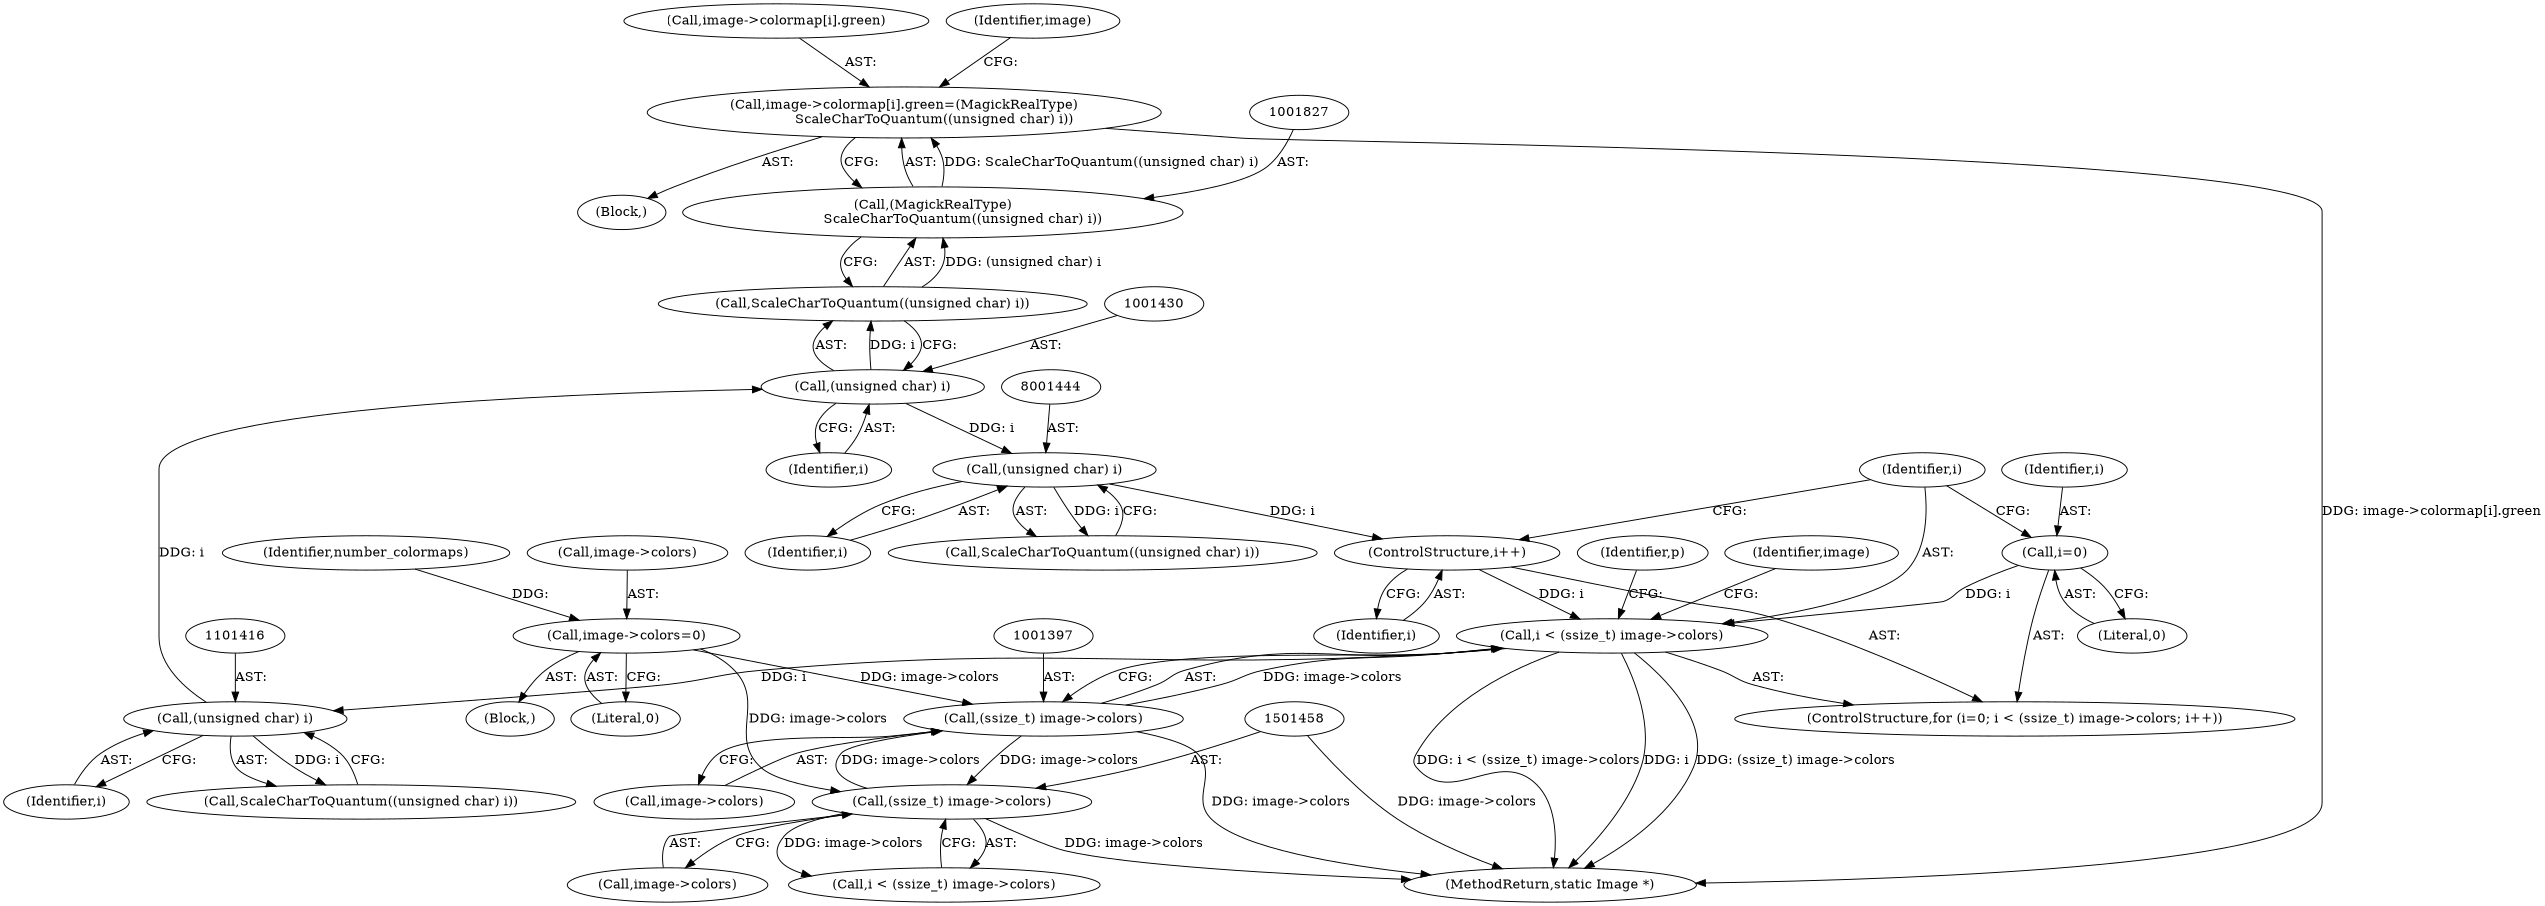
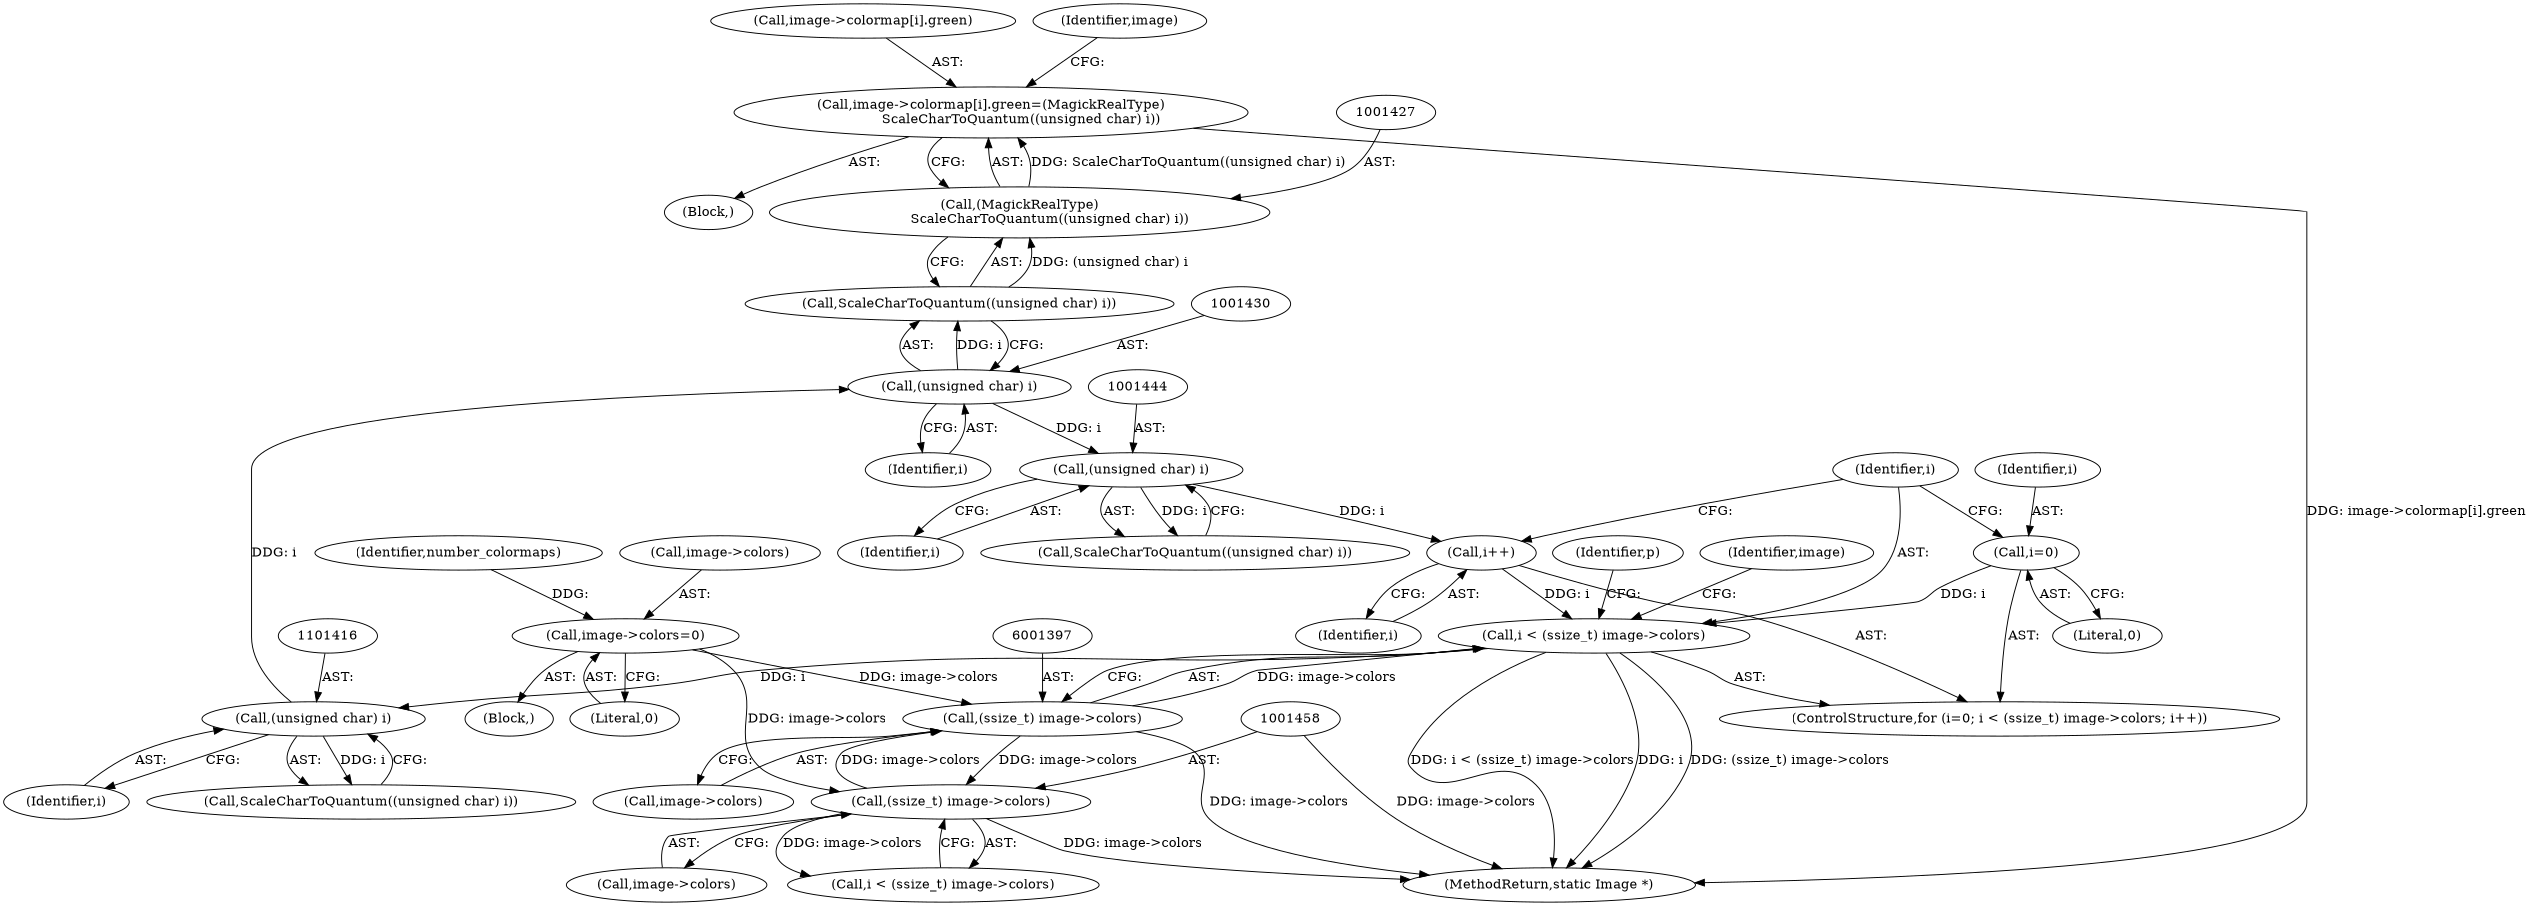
(1299, 112) -> (1386, 112)
(1051, 387) -> (1138, 387)
(1447, 553) -> (1481, 553)
(1043, 636) -> (1043, 636)
(1294, 719) -> (1291, 719)
